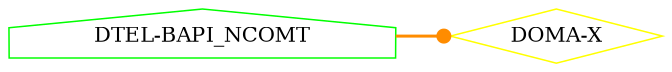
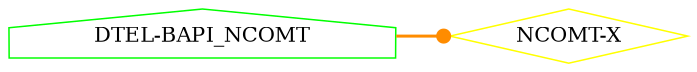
(556, 36) -> (569, 36)
